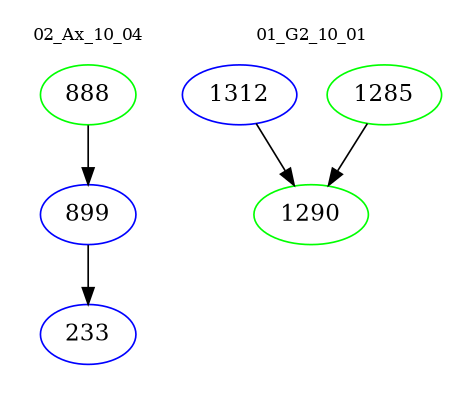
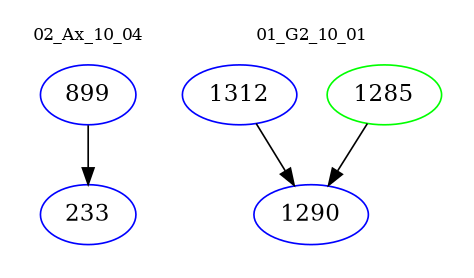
(88, 95) -> none
(311, 215) -> (311, 215)
